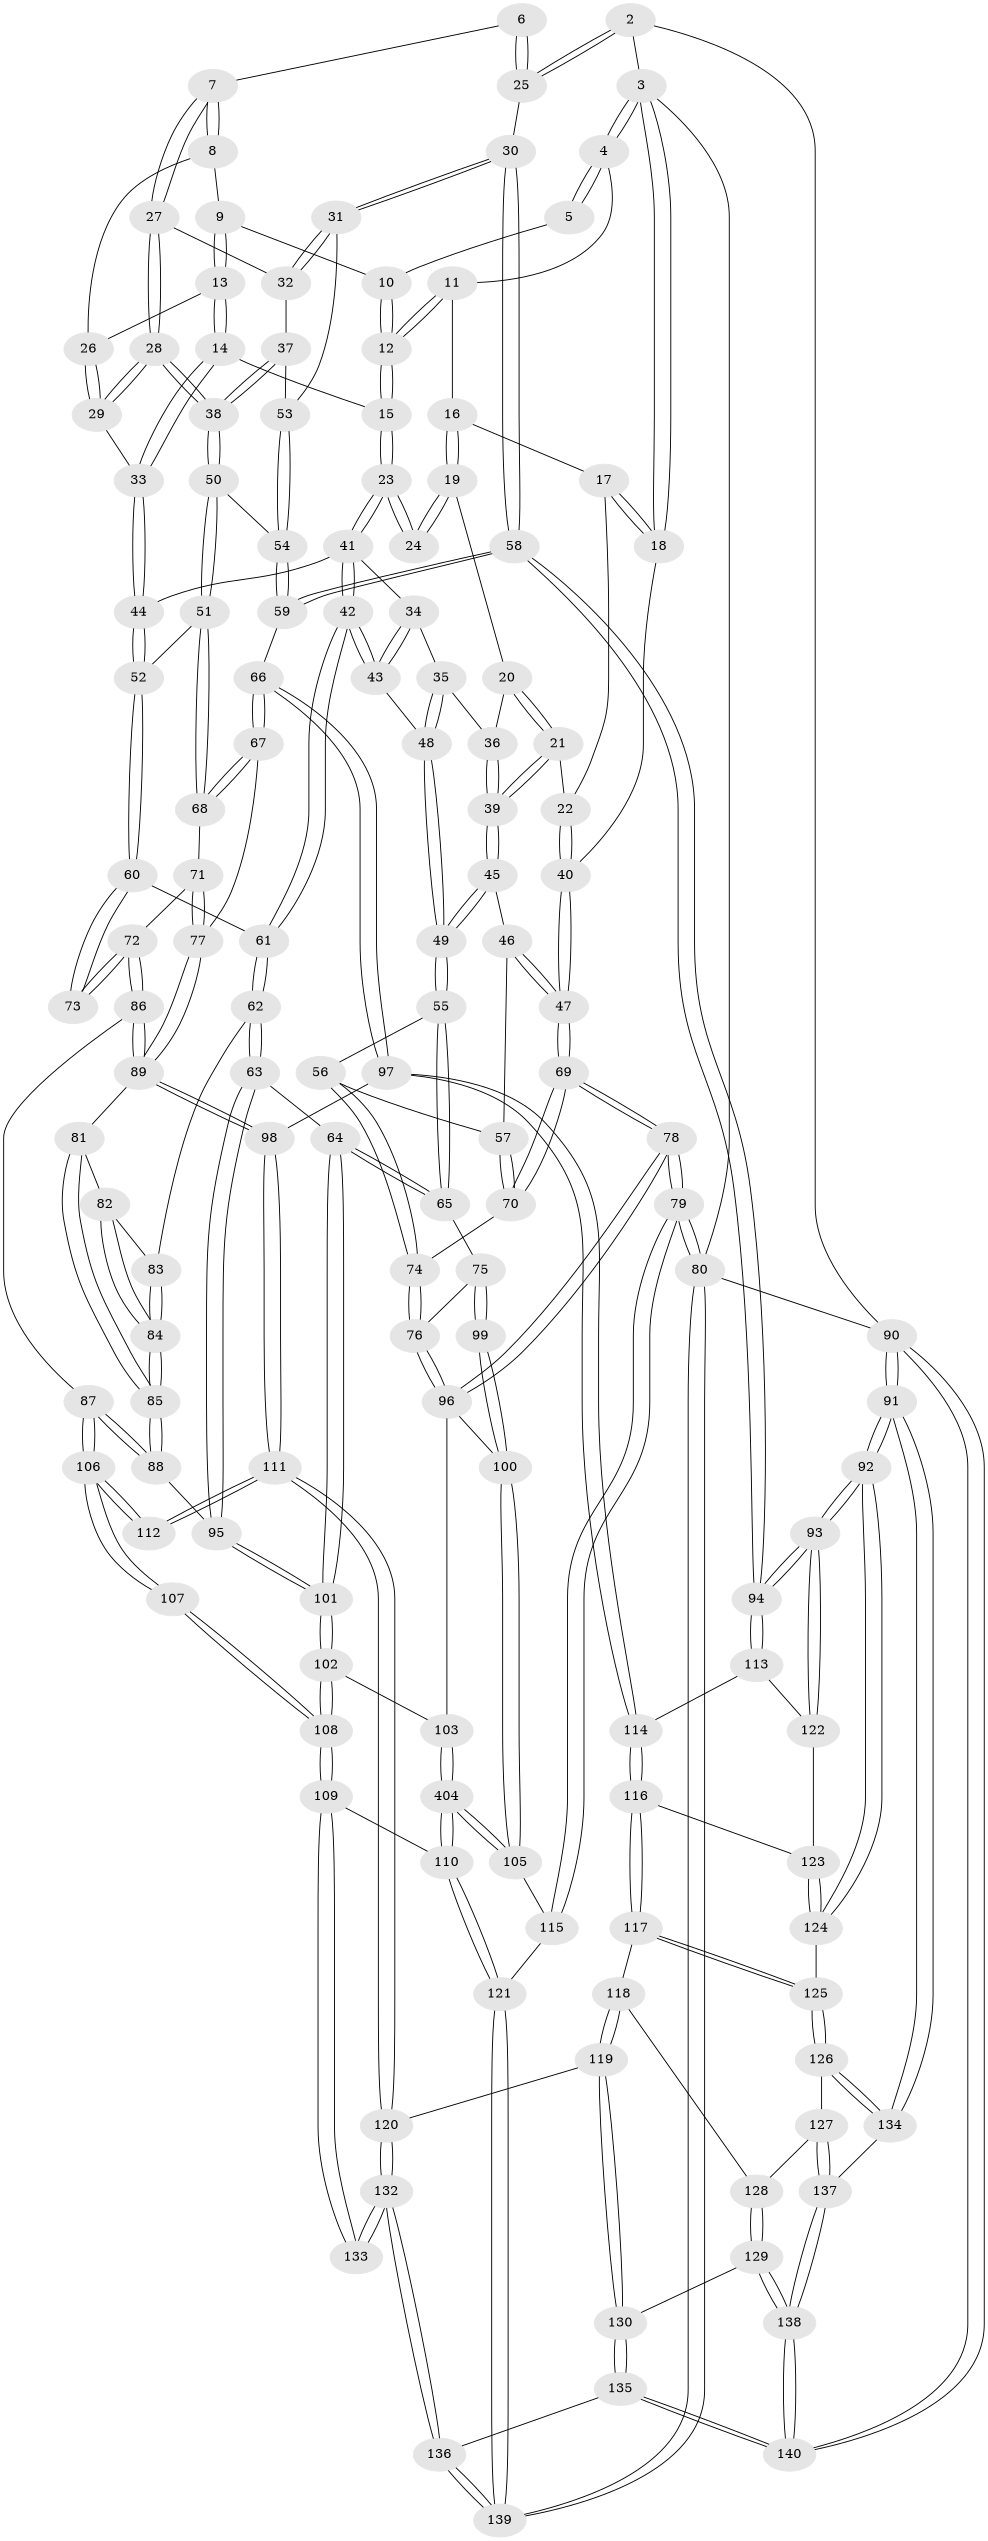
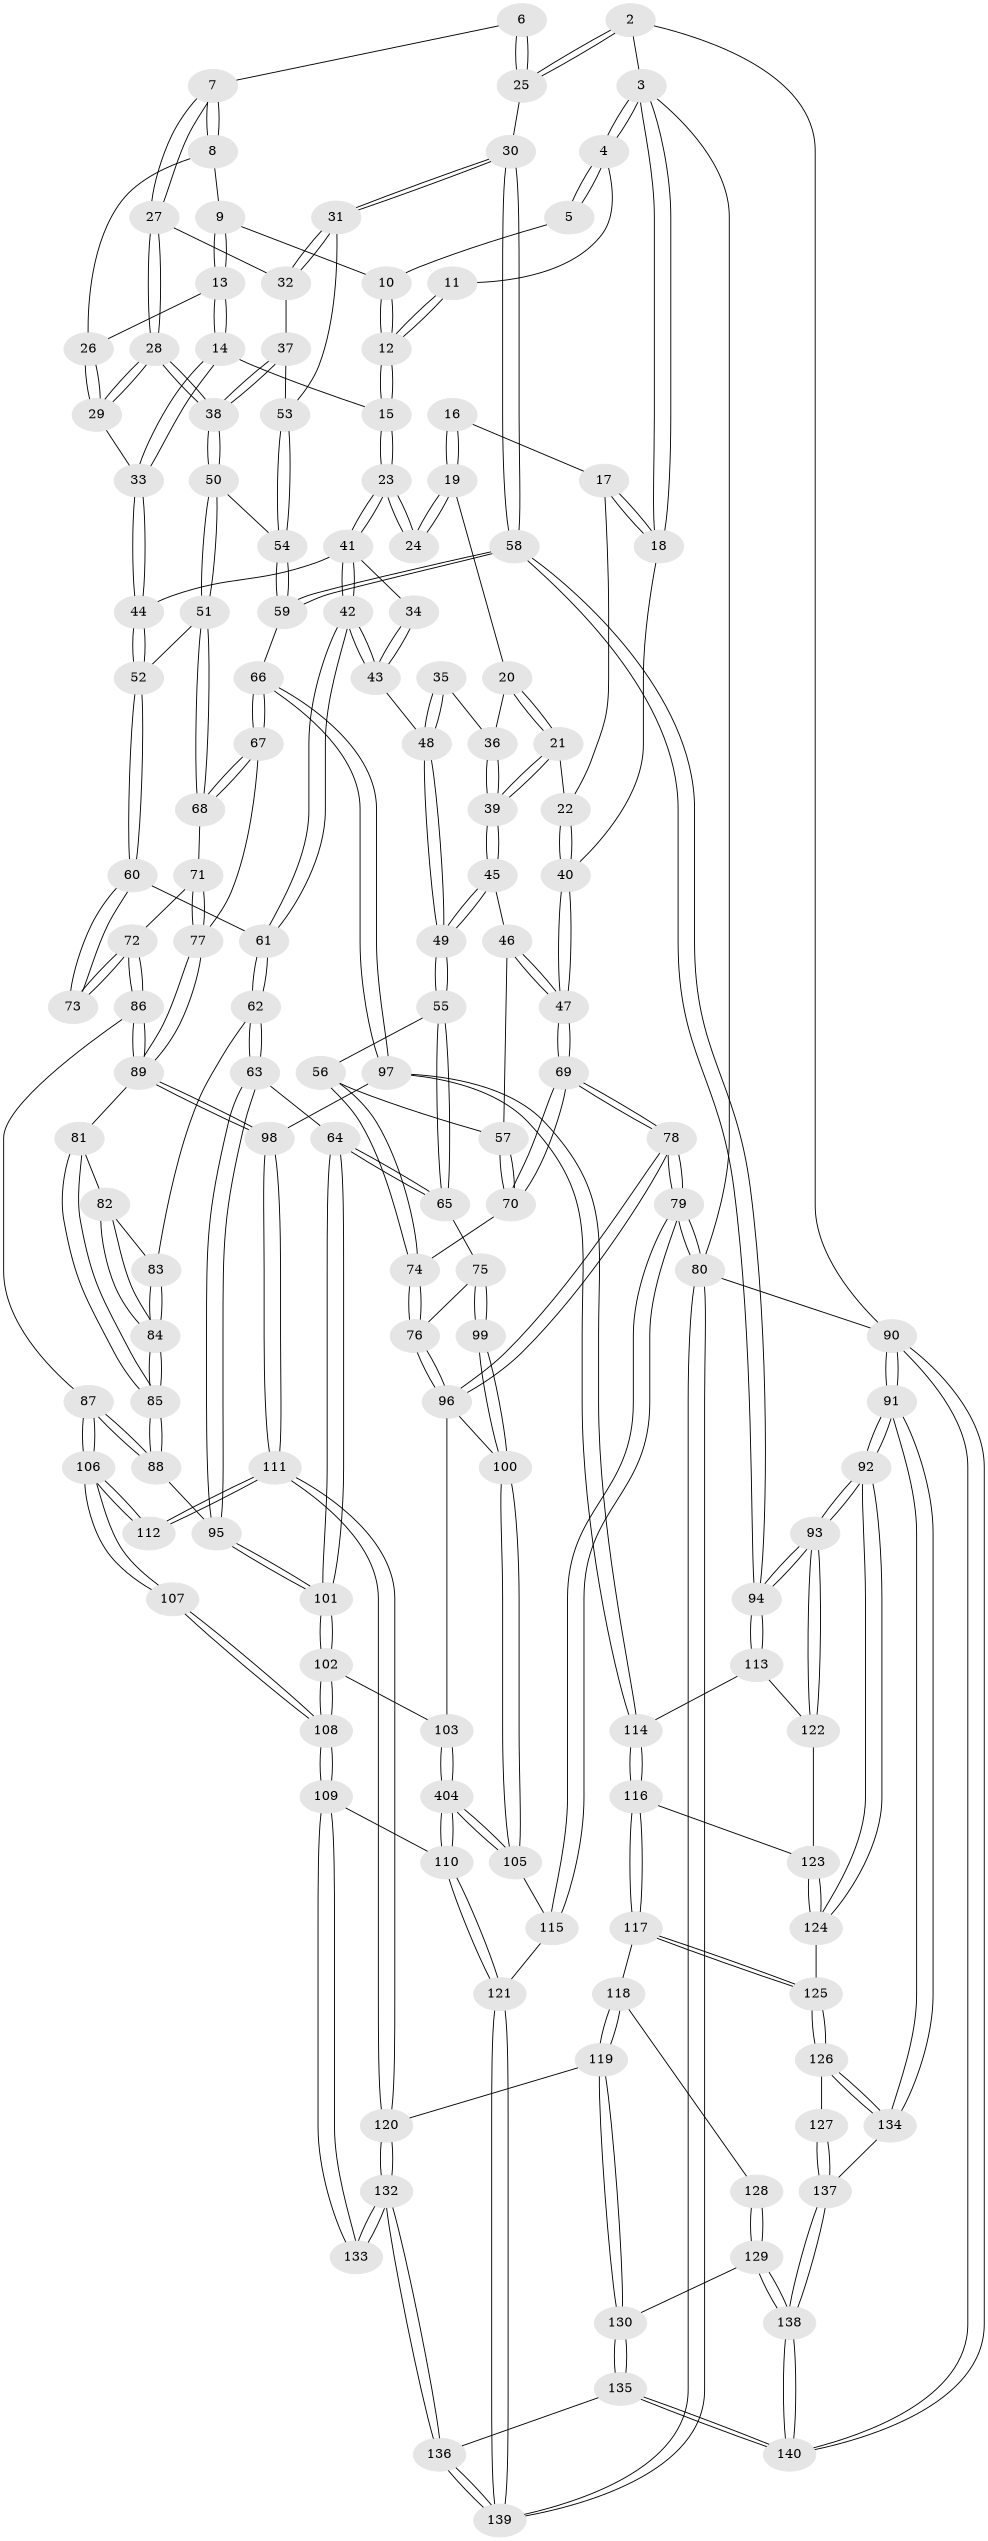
(452, 349) -> none
(428, 645) -> none
(789, 2159) -> none
